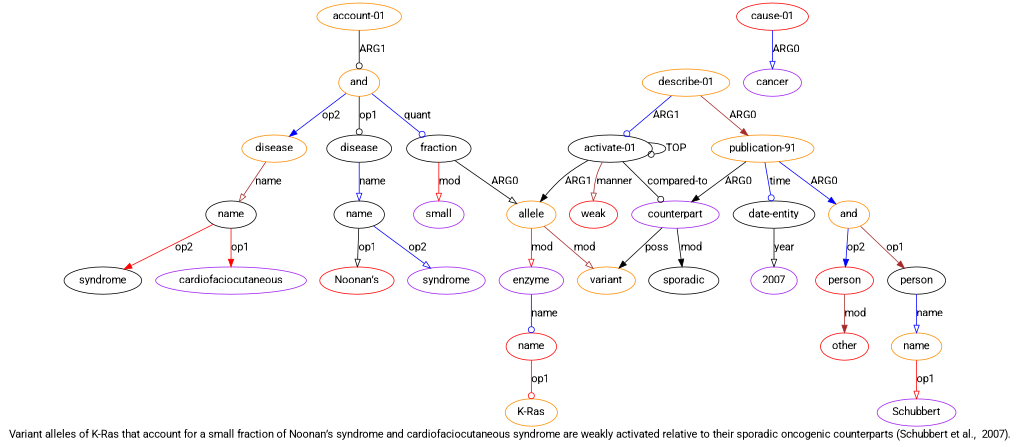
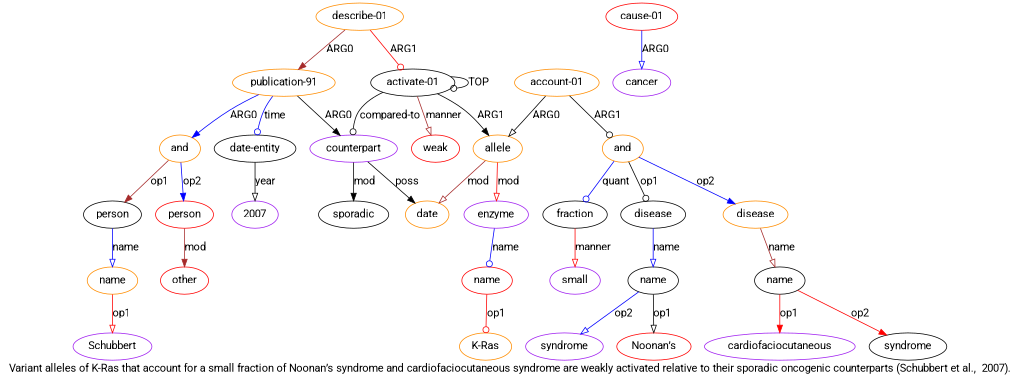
(650, 114) -> (384, 47)
(483, 180) -> (530, 113)
(450, 182) -> (593, 248)
(606, 281) -> (427, 215)
